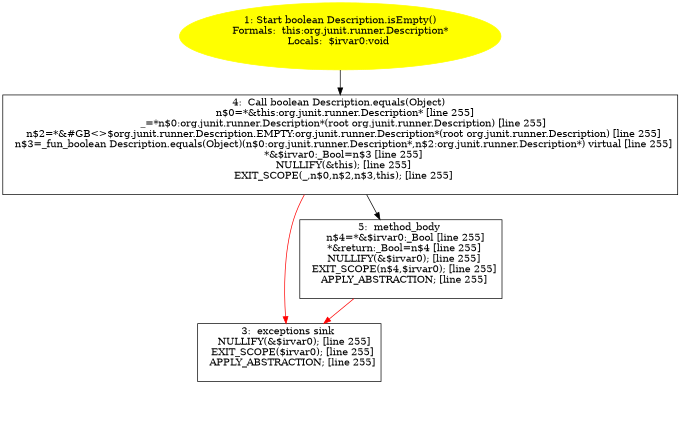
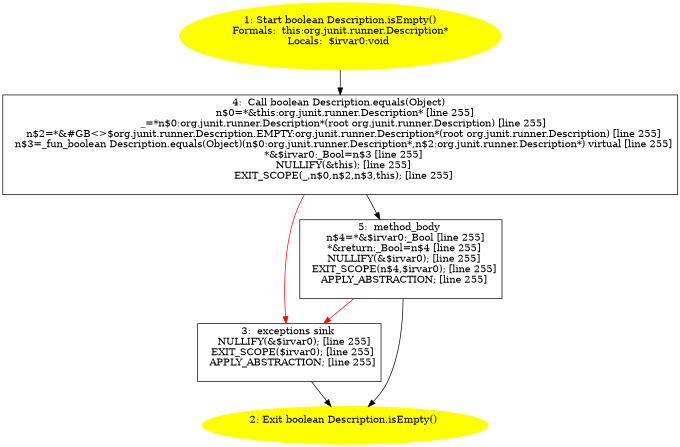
none -> (345, 425)
